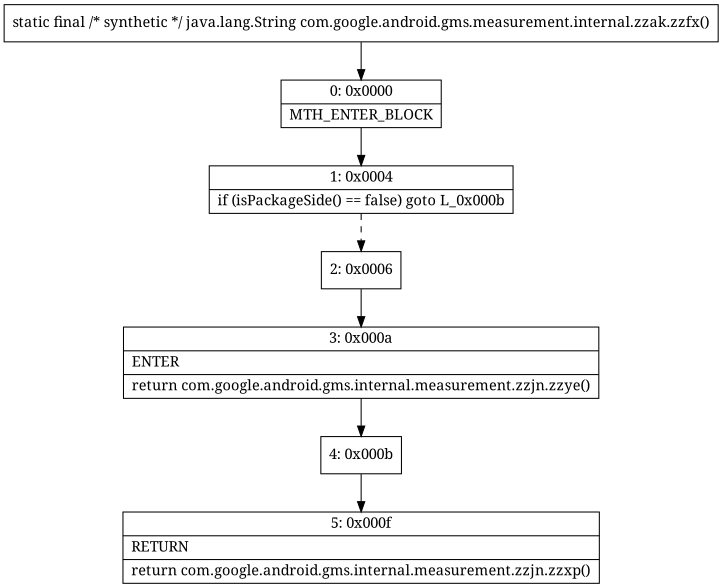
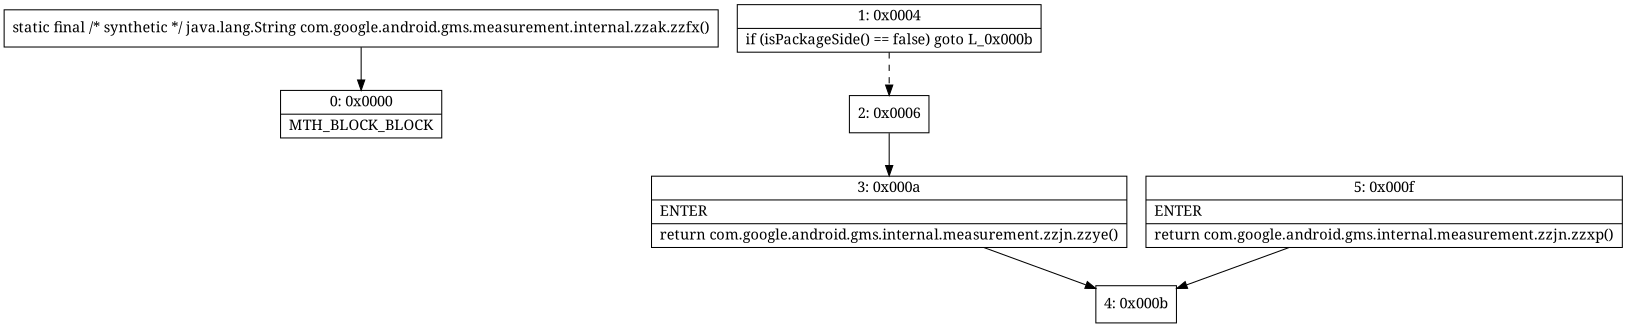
(361, 115) -> (361, 126)
(361, 142) -> none
(361, 488) -> (1238, 266)
(160, 547) -> (1178, 211)
